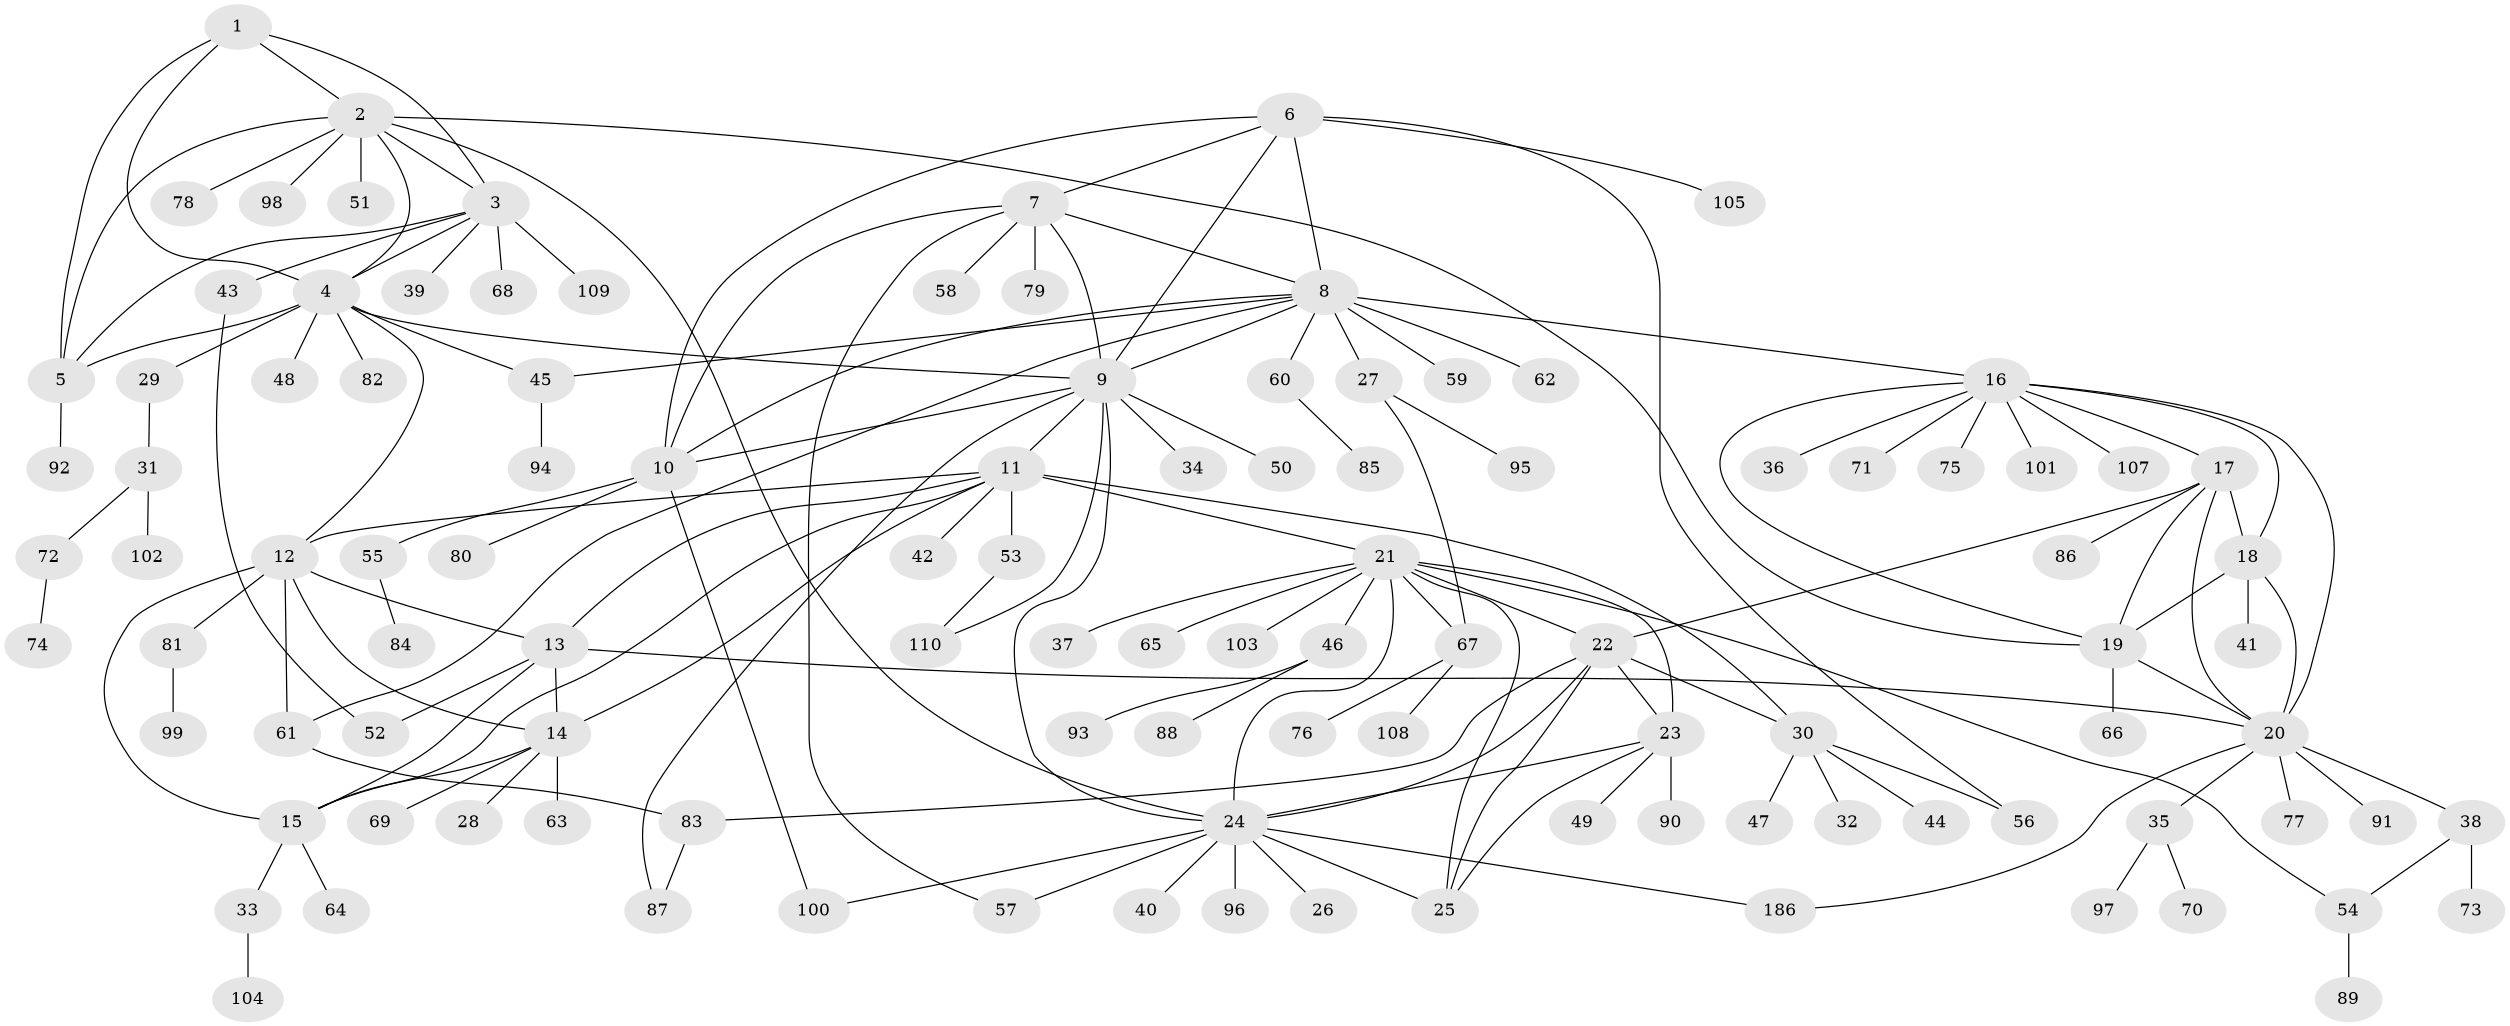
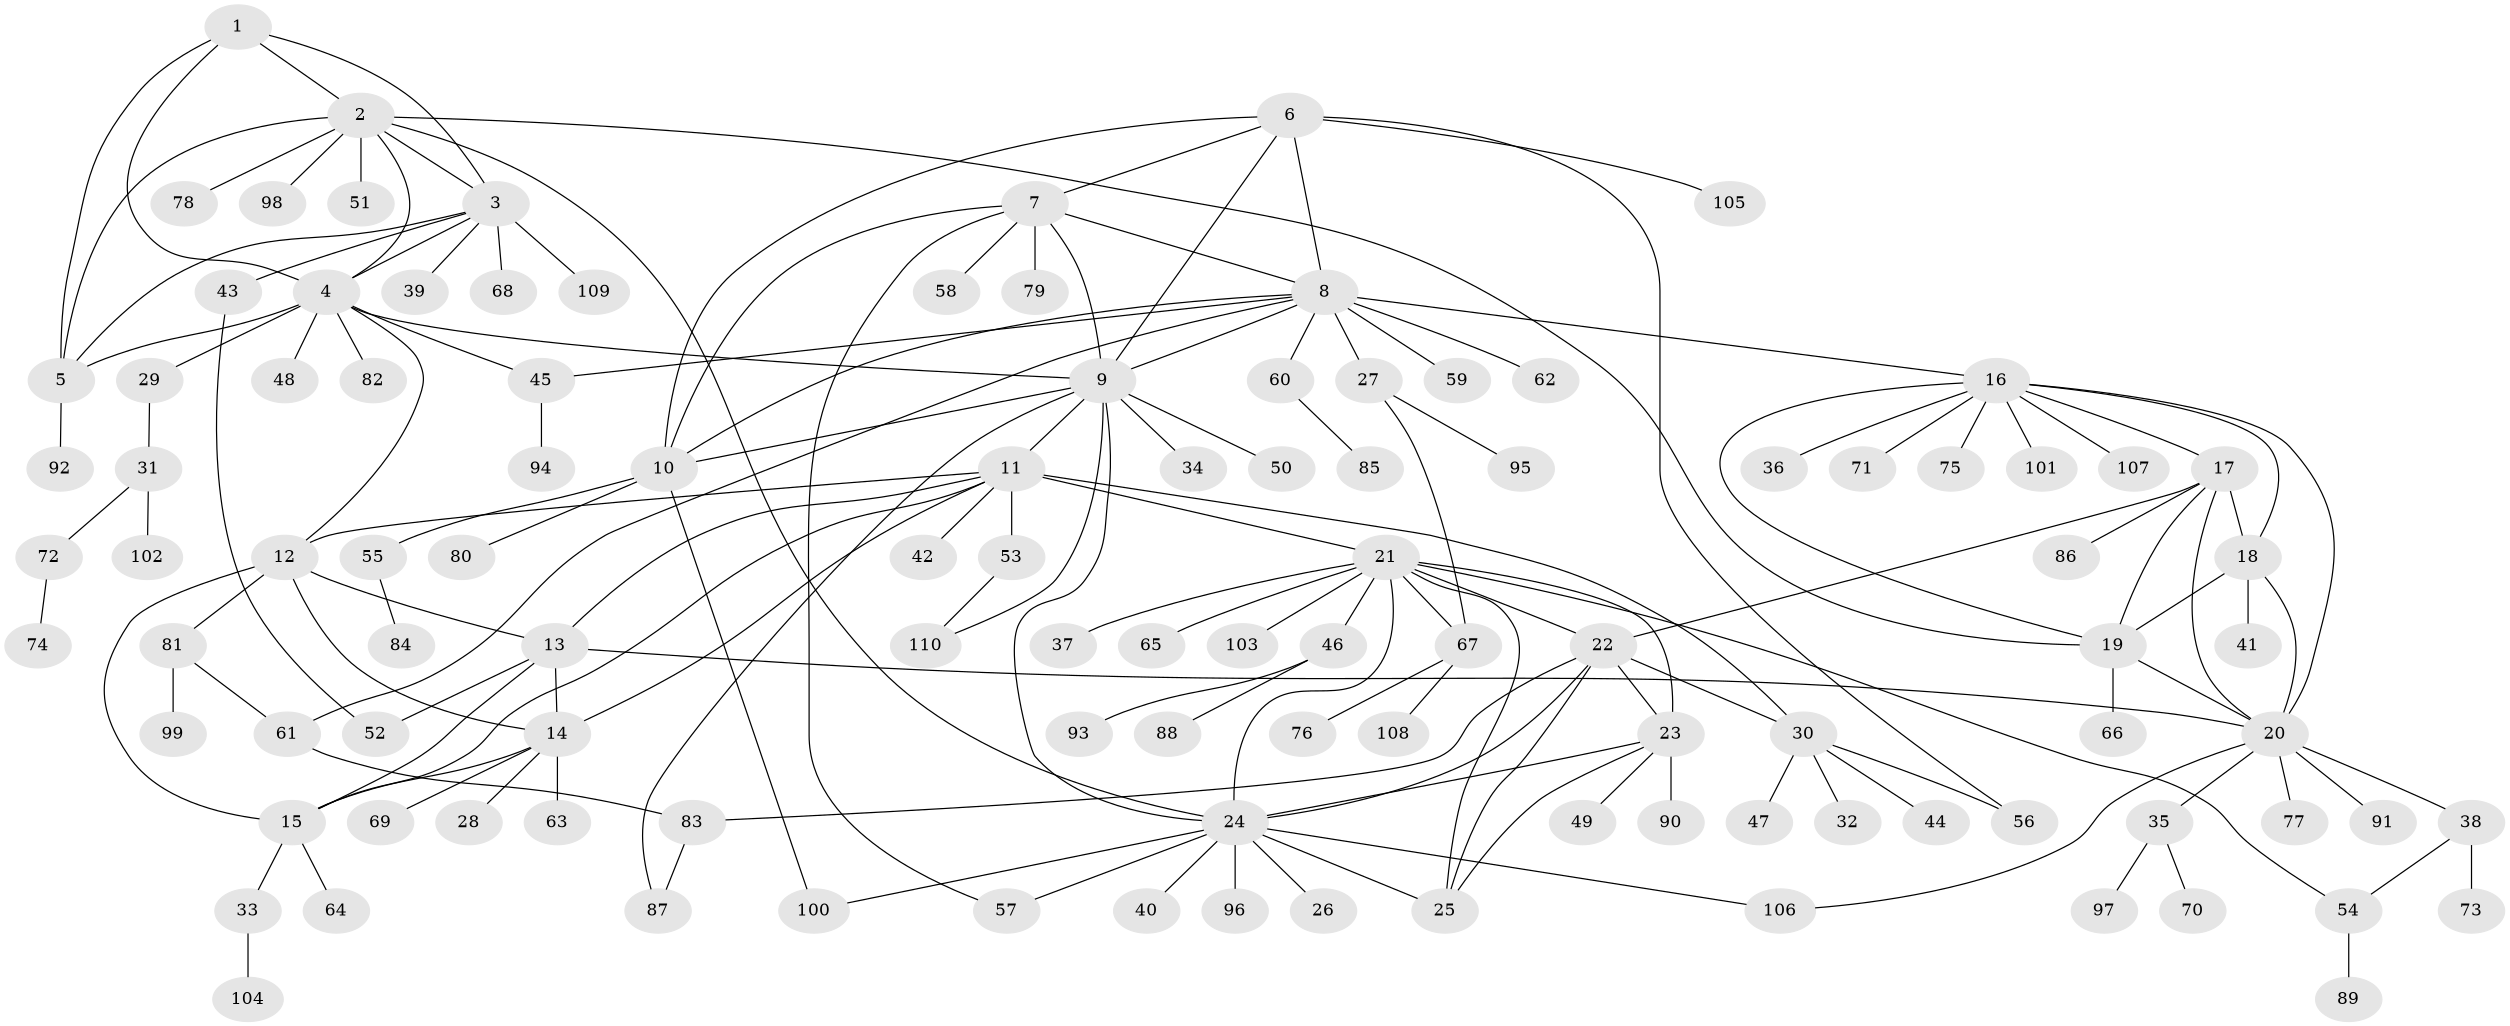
(286, 639) -> (230, 690)
(1780, 911) -> (1780, 911)
